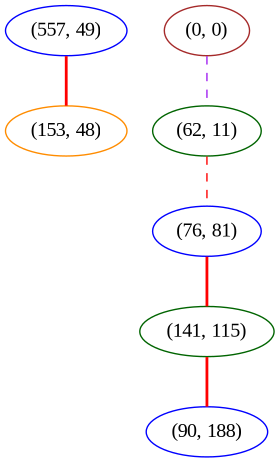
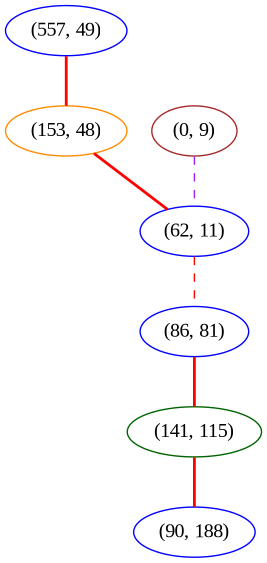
(207, 31) -> (194, 131)
(207, 131) -> (194, 231)
none -> (131, 181)
(207, 231) -> (194, 332)
